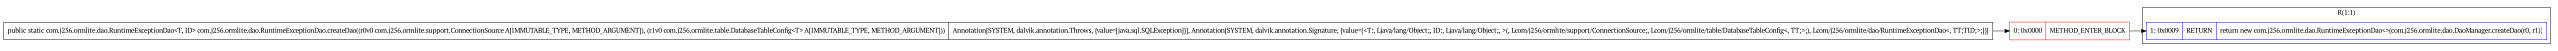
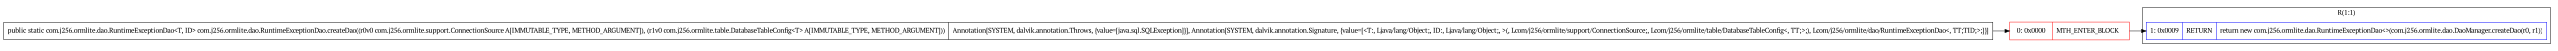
(2088, 31) -> (2087, 31)
